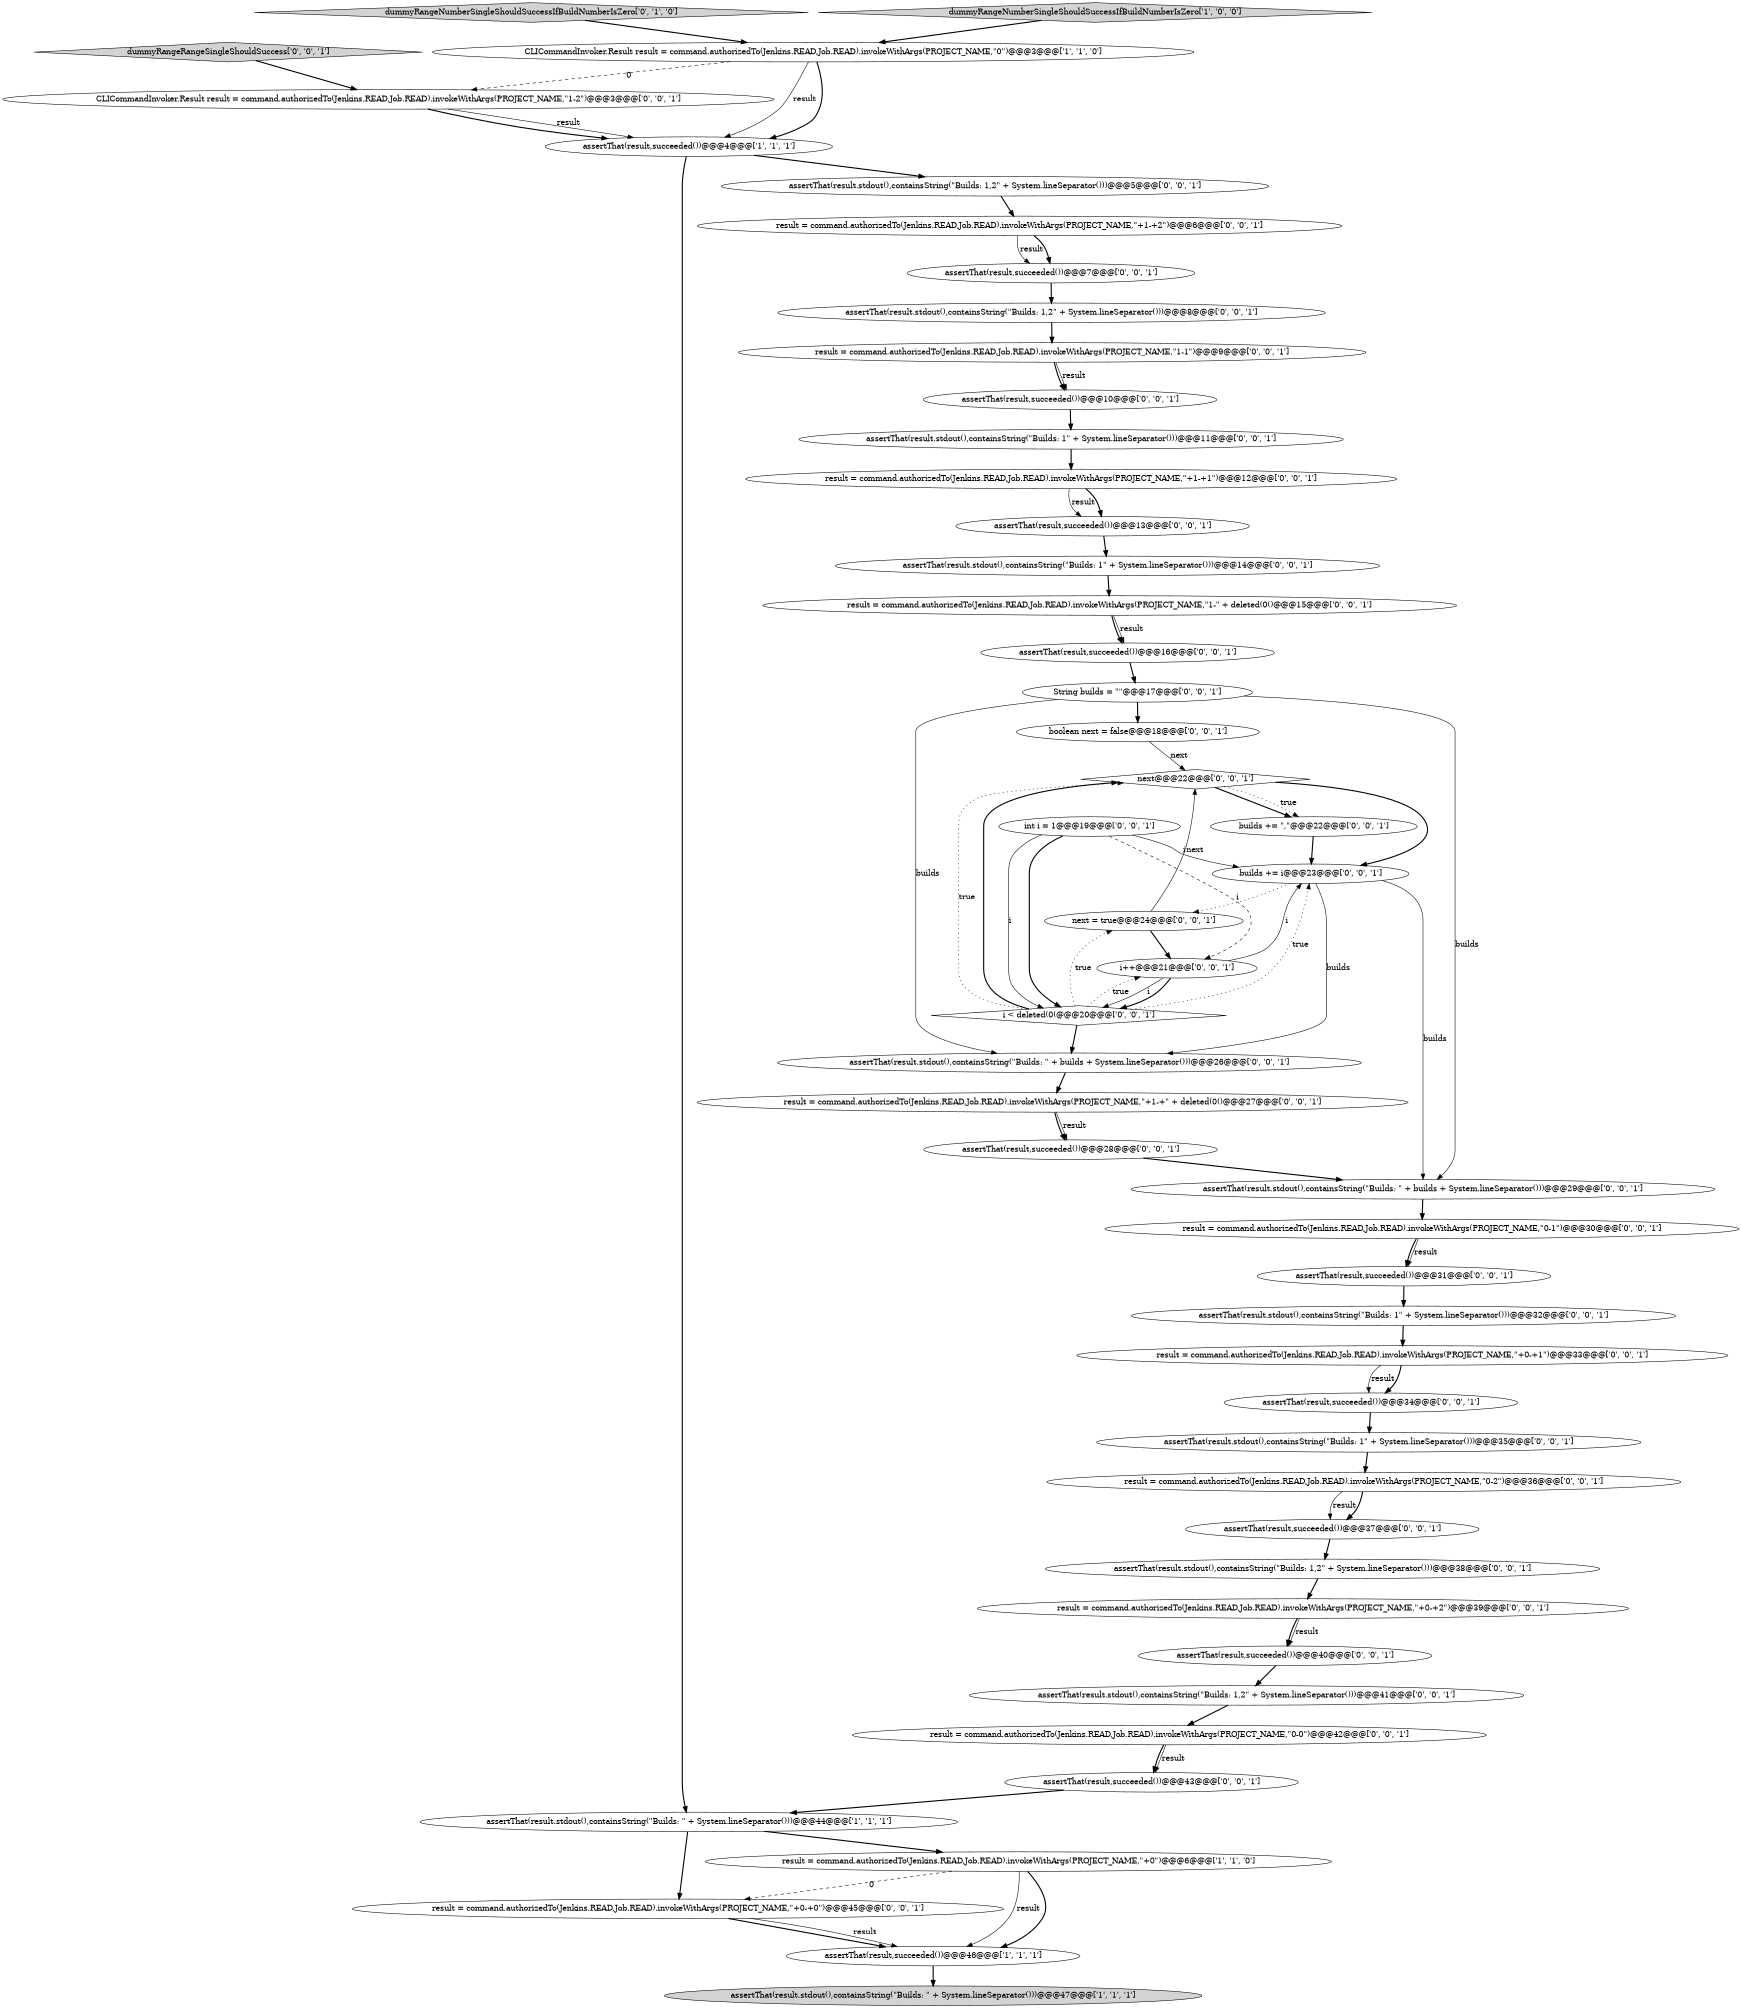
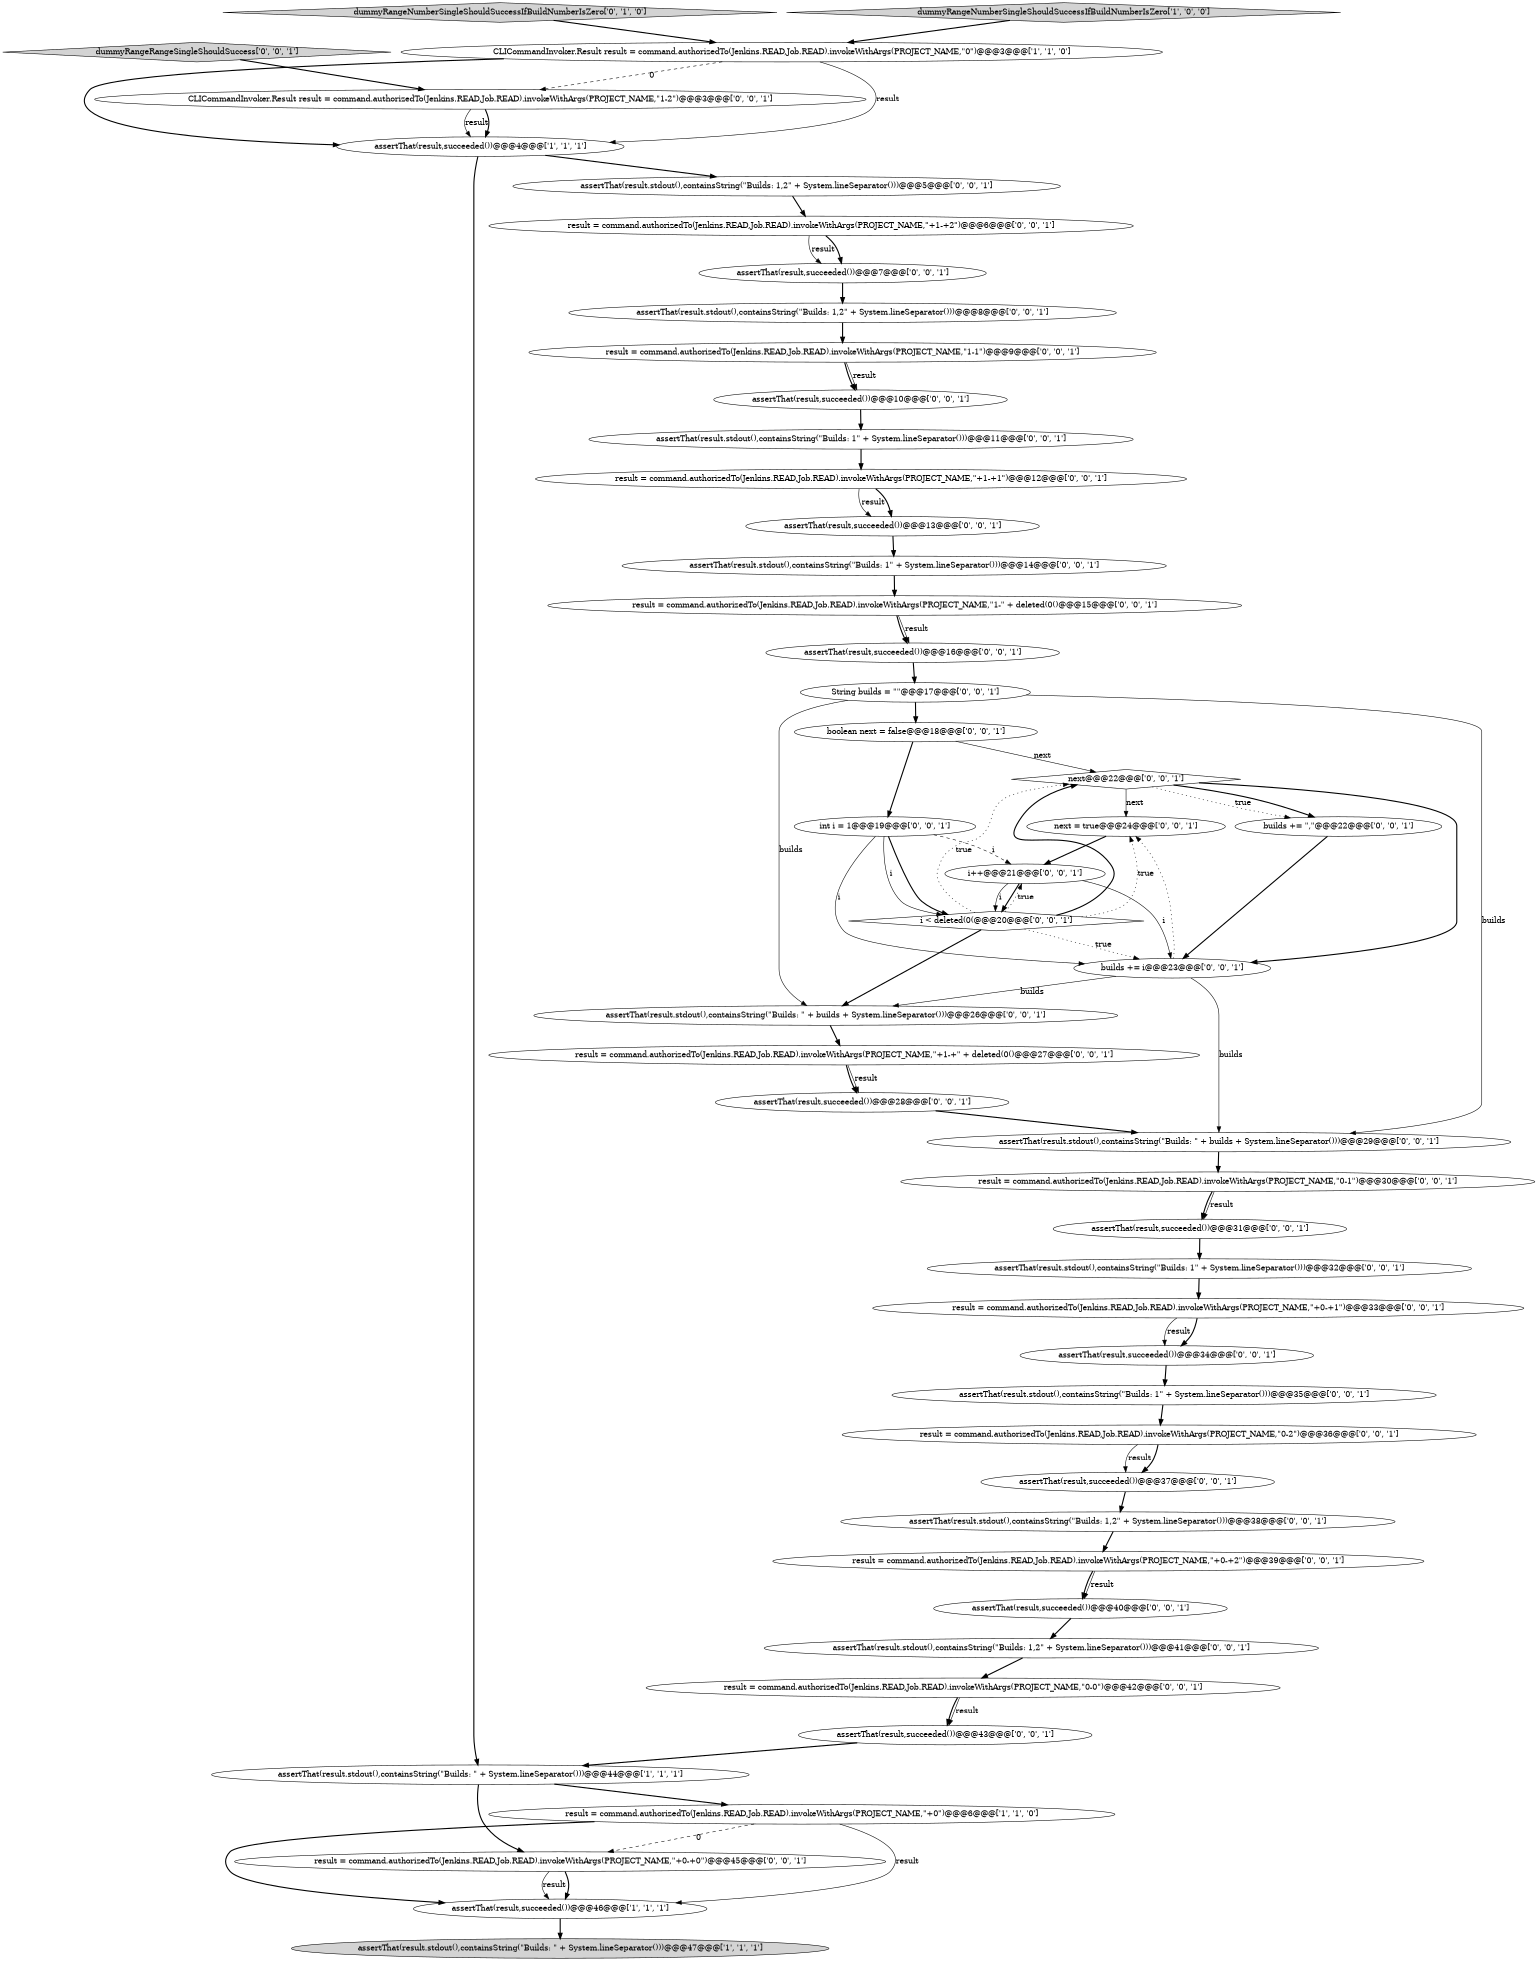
none -> (901, 777)
(1181, 859) -> (1126, 800)
